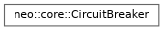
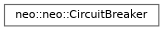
(82, 15) -> (82, 15)
